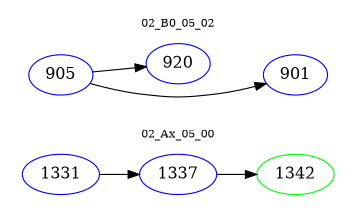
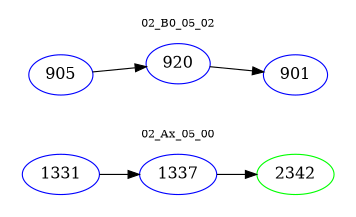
(173, 97) -> (231, 69)
(295, 174) -> (295, 174)
